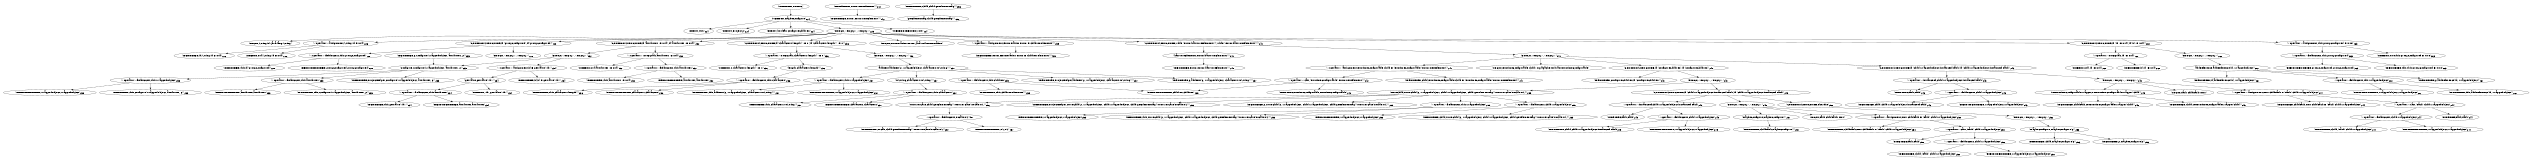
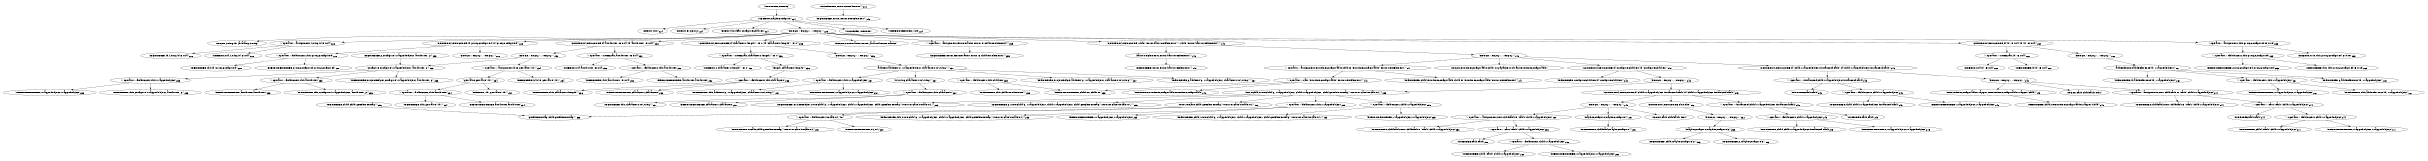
none -> (858, 31)
(1054, 55) -> (1008, 55)
(2098, 105) -> none
none -> (842, 113)
